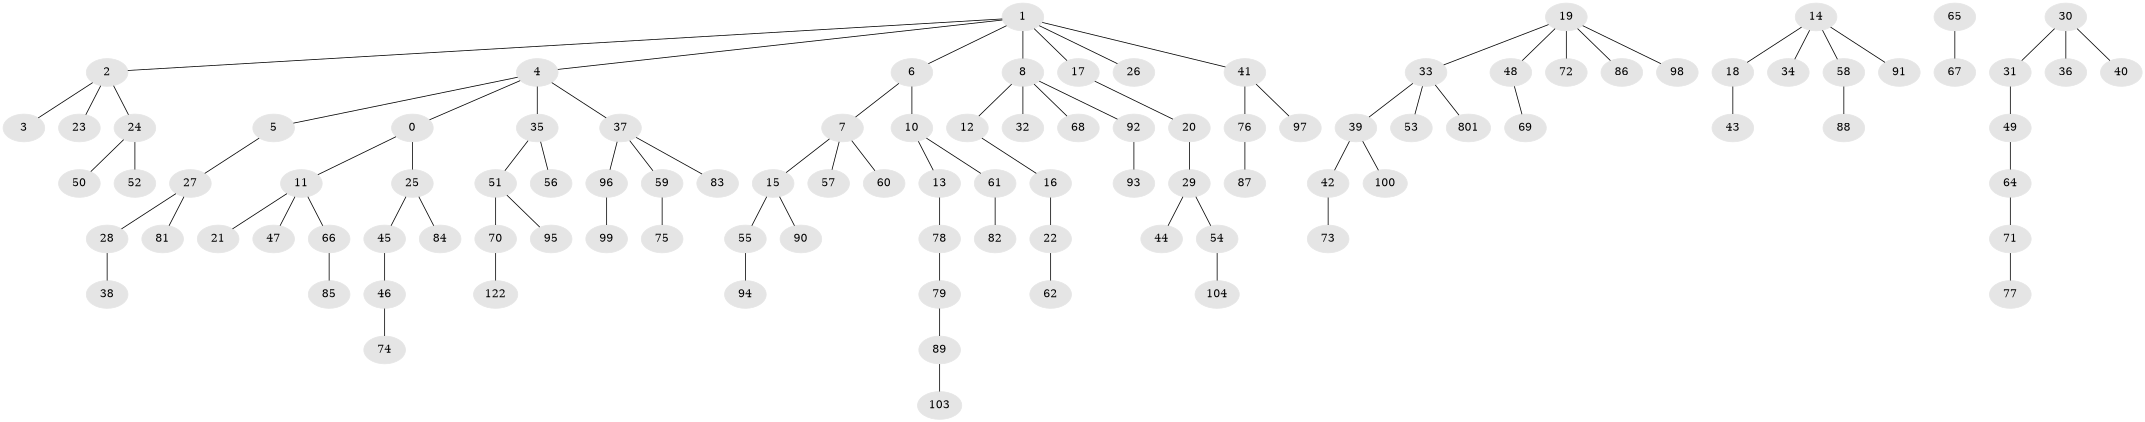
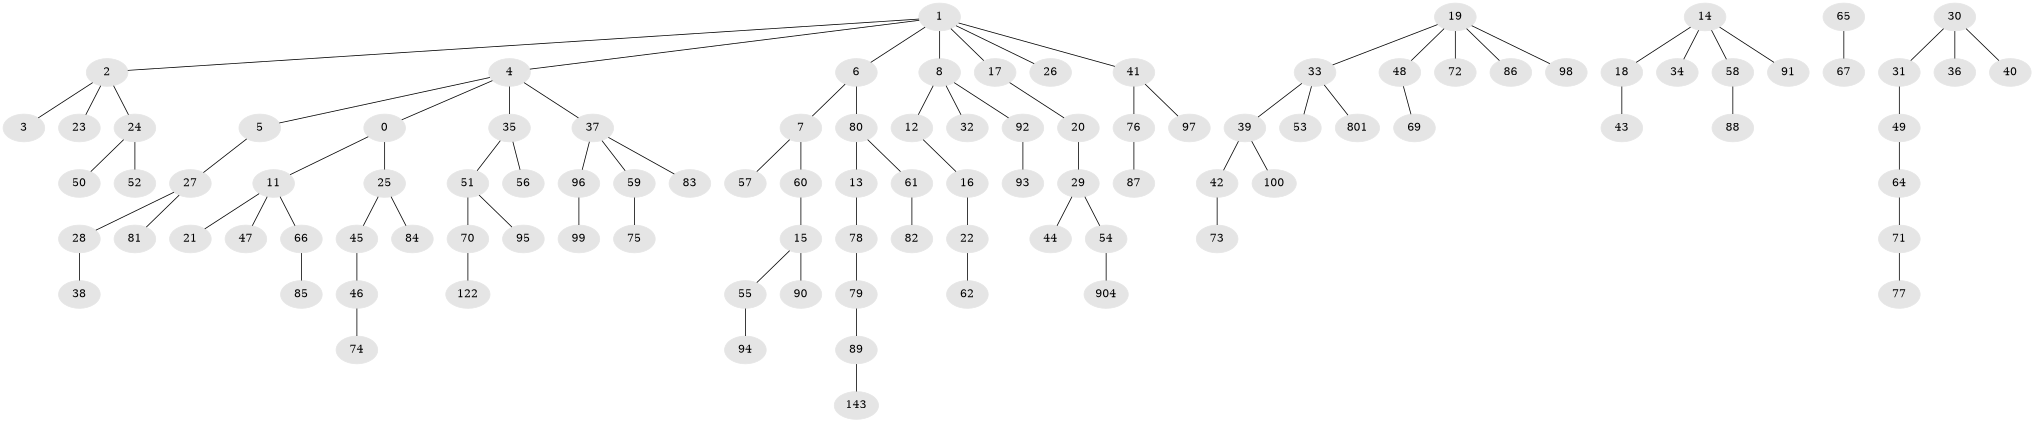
(912, 128) -> (856, 128)
(1078, 128) -> none
(808, 156) -> (801, 211)
(1217, 294) -> (1106, 294)
(940, 405) -> (856, 405)
